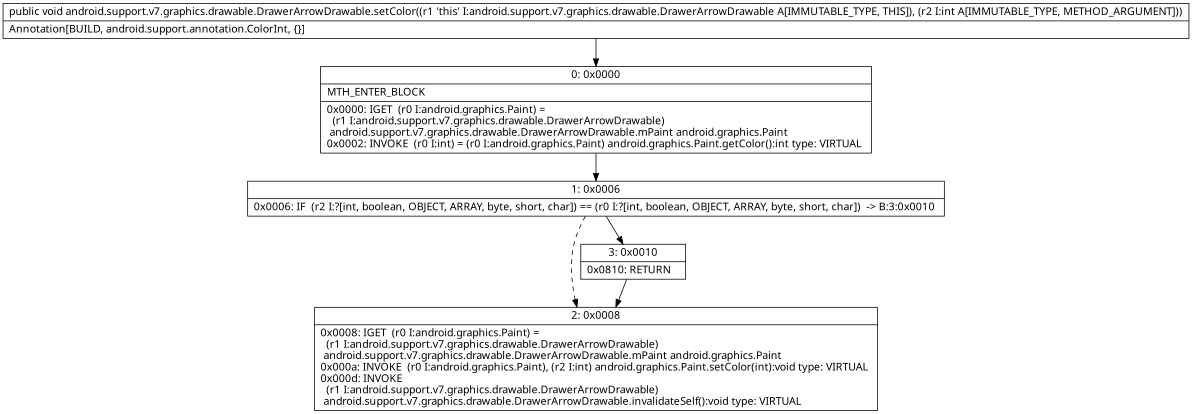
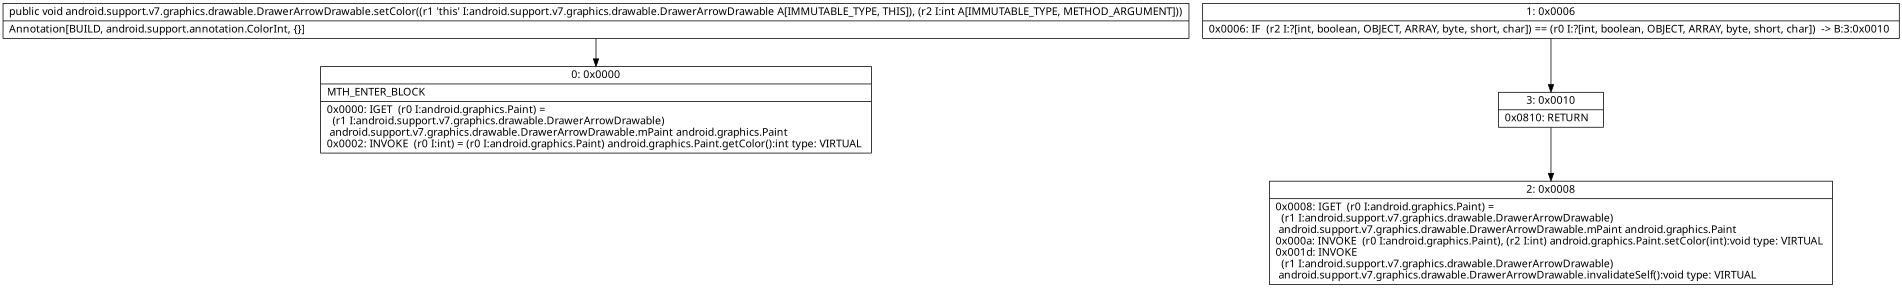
(596, 163) -> none
(572, 257) -> none
(364, 379) -> (1319, 253)
